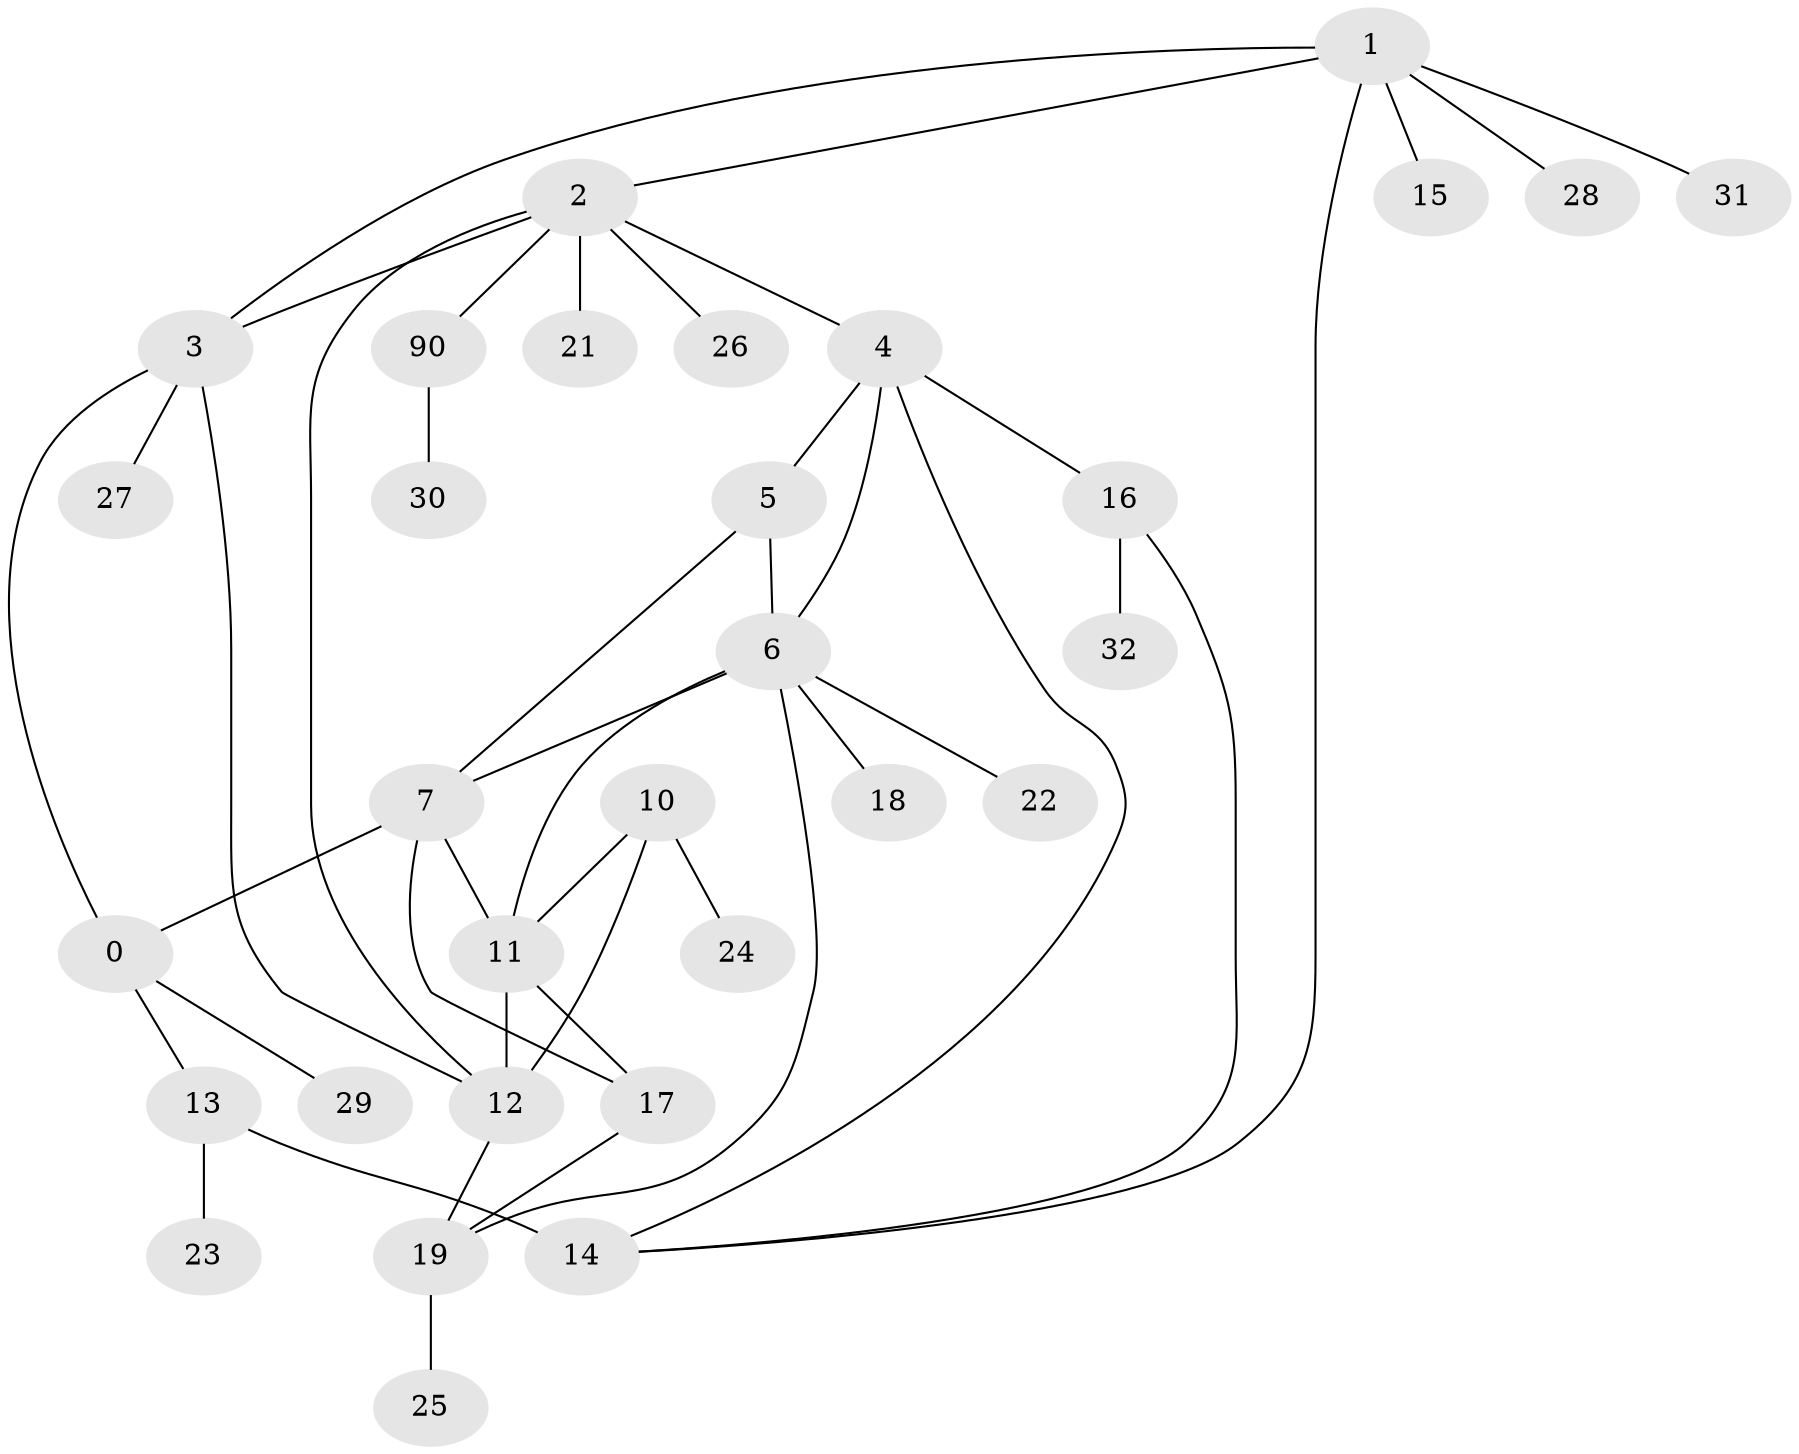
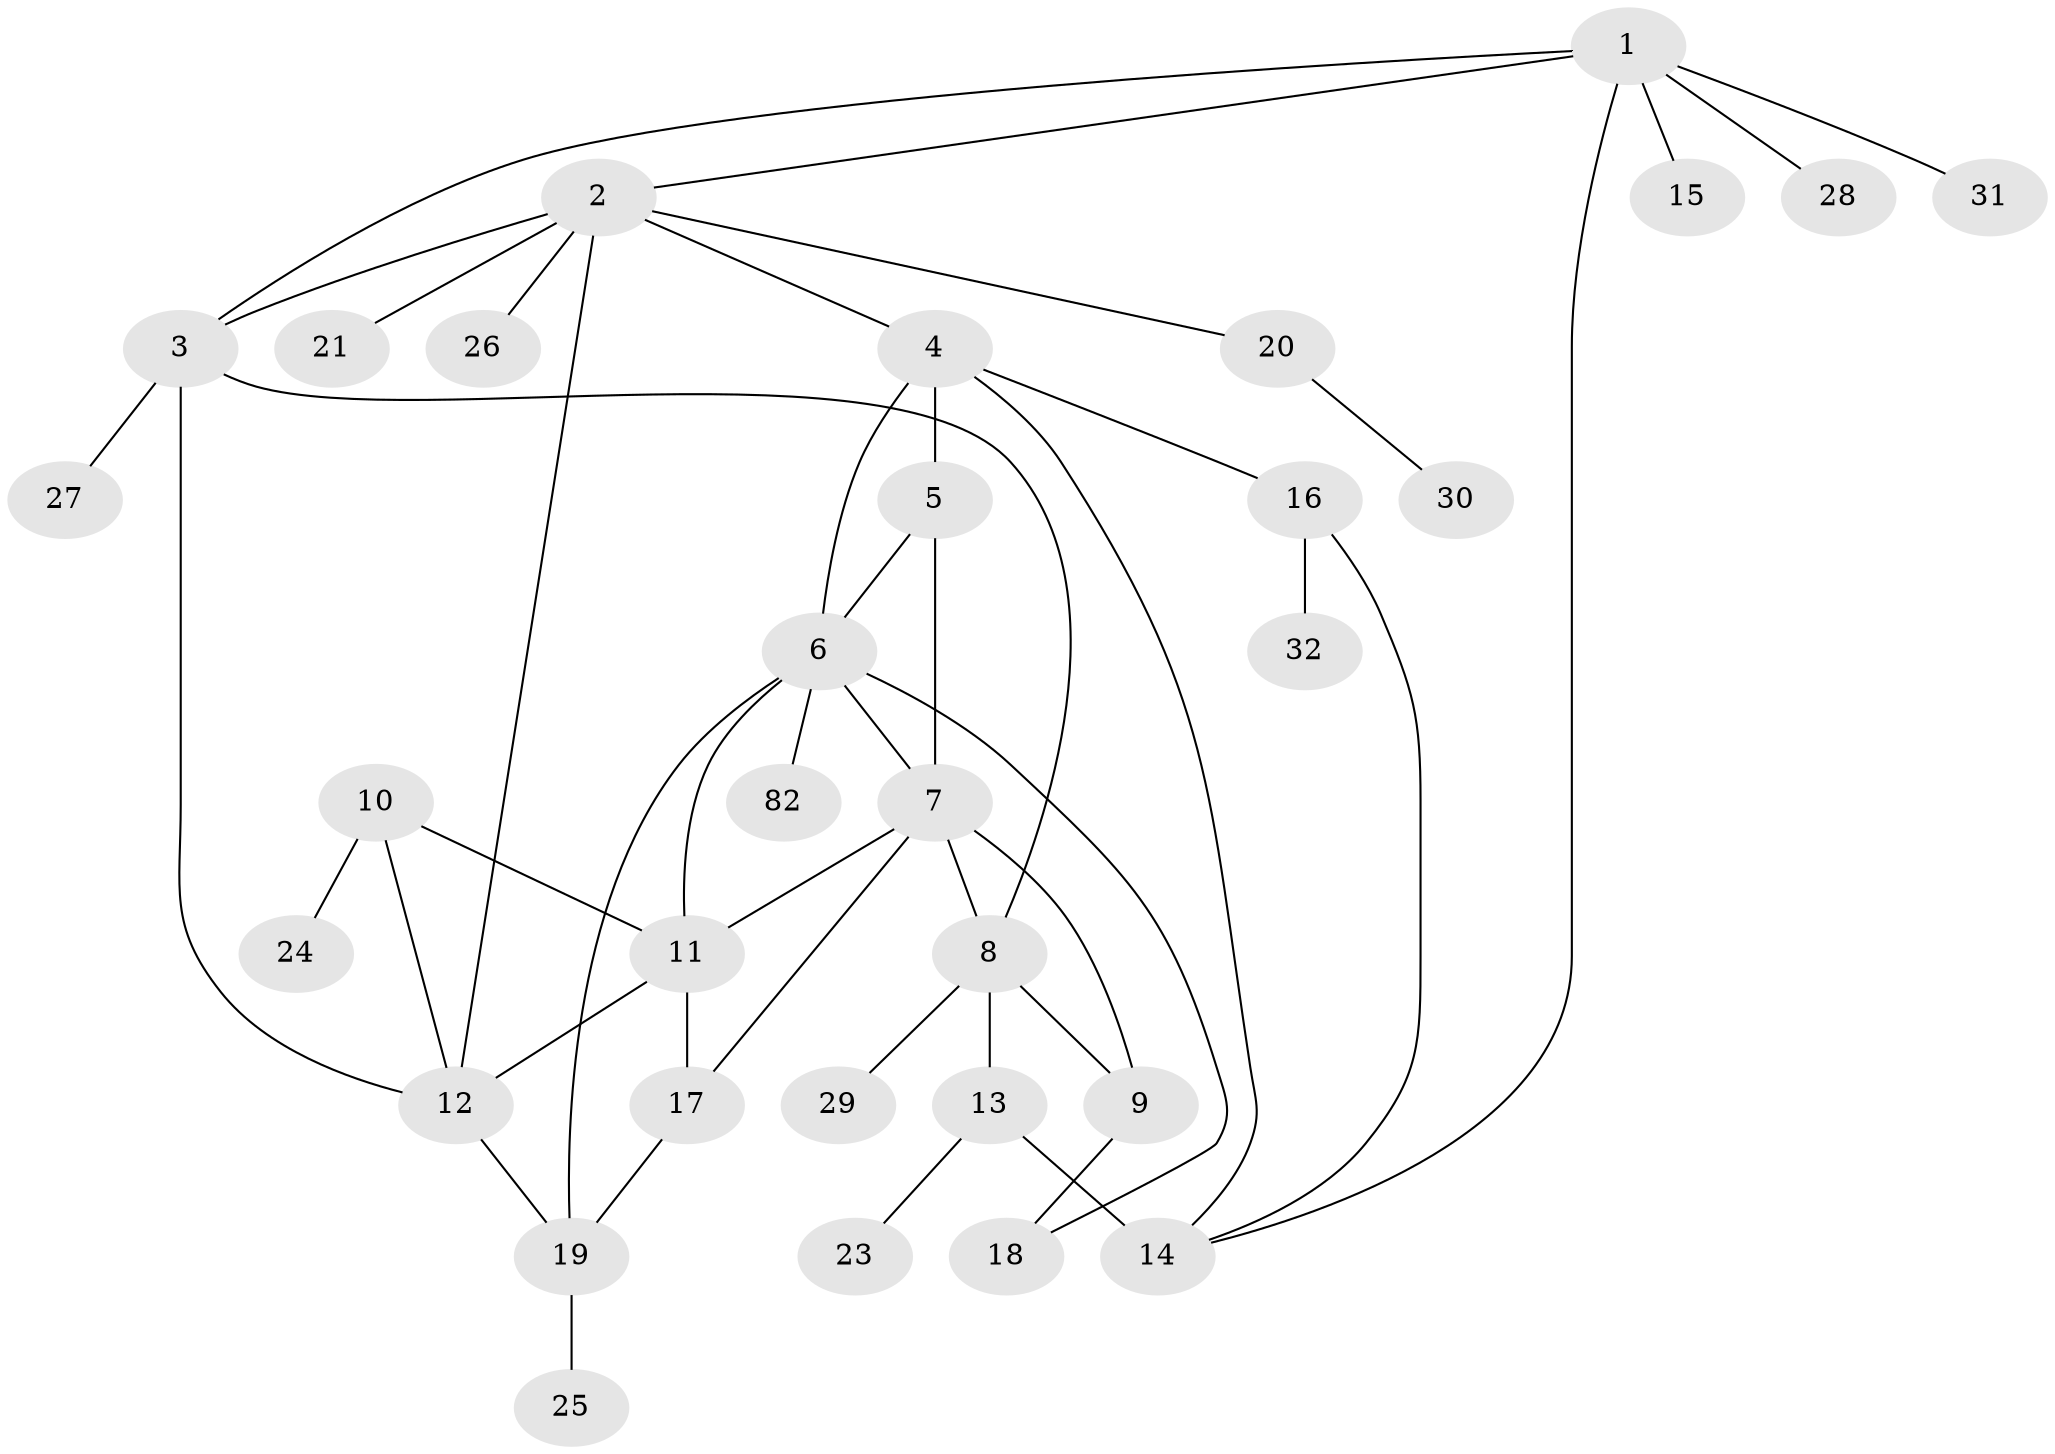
(429, 349) -> (1278, 349)
(1040, 803) -> (784, 803)
(116, 954) -> (990, 954)
none -> (1141, 1105)
